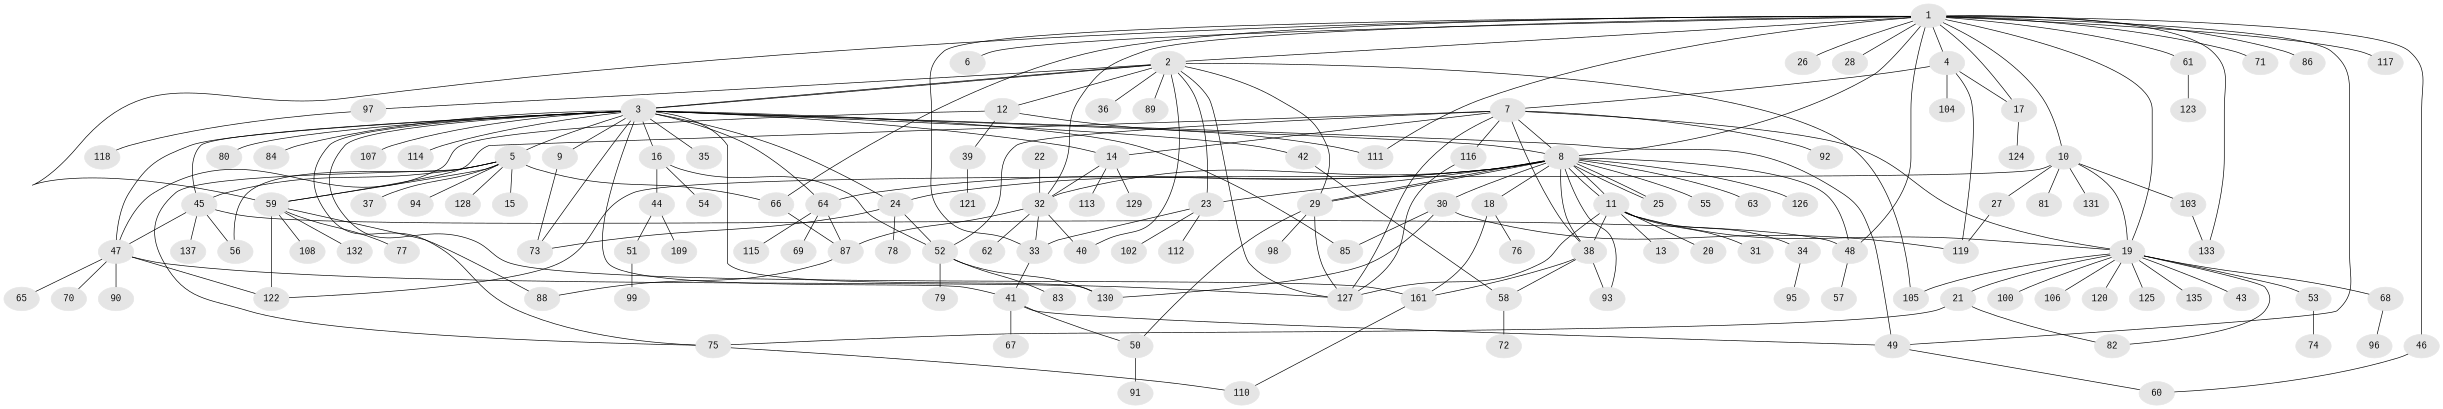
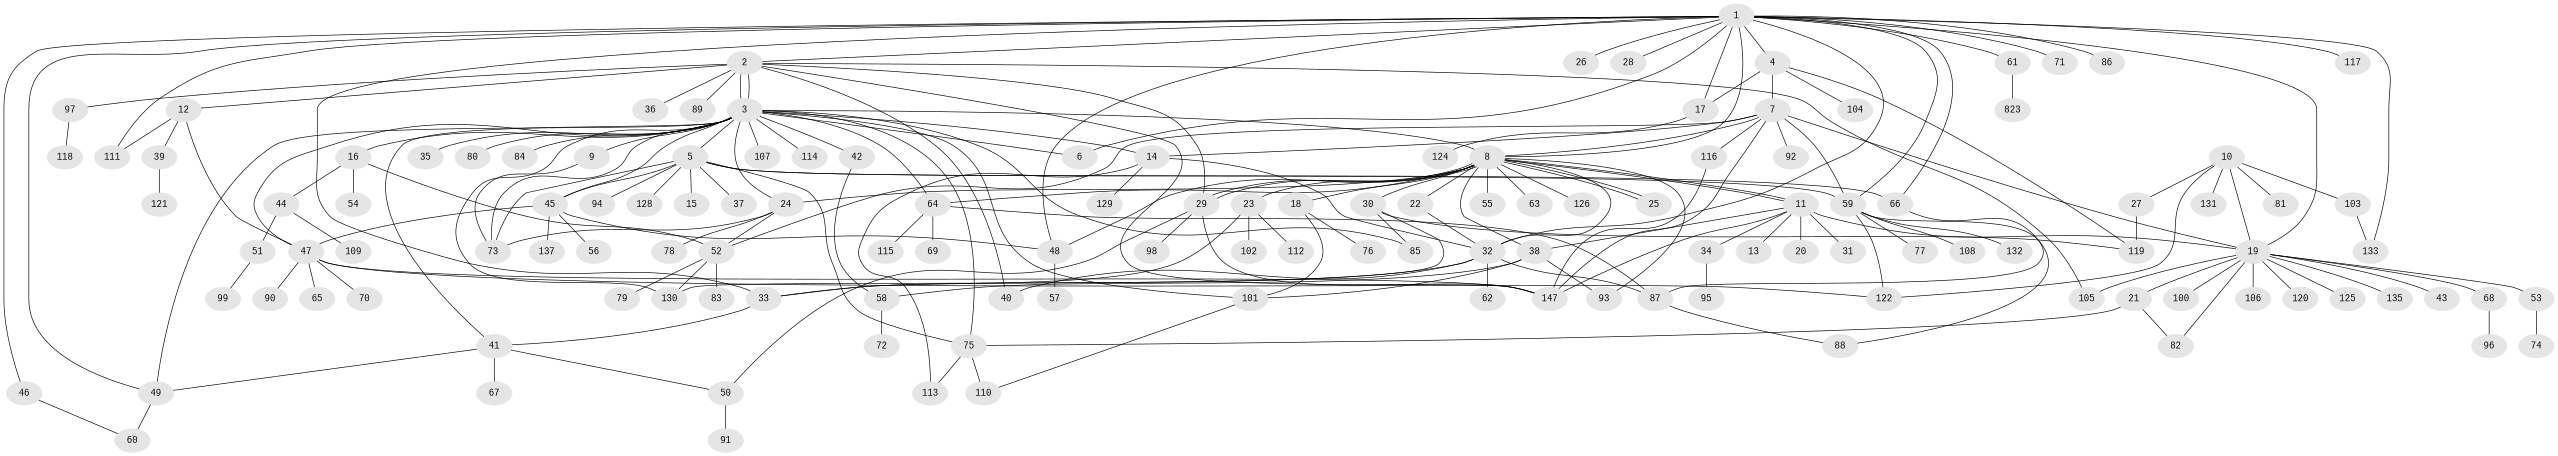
(2018, 70) -> none
(2188, 110) -> (2013, 110)
(1202, 117) -> none
none -> (988, 143)
(345, 172) -> (572, 183)
none -> (1451, 181)
(1541, 185) -> none
(1345, 299) -> (1550, 299)
(1419, 299) -> (1250, 299)
none -> (950, 370)
